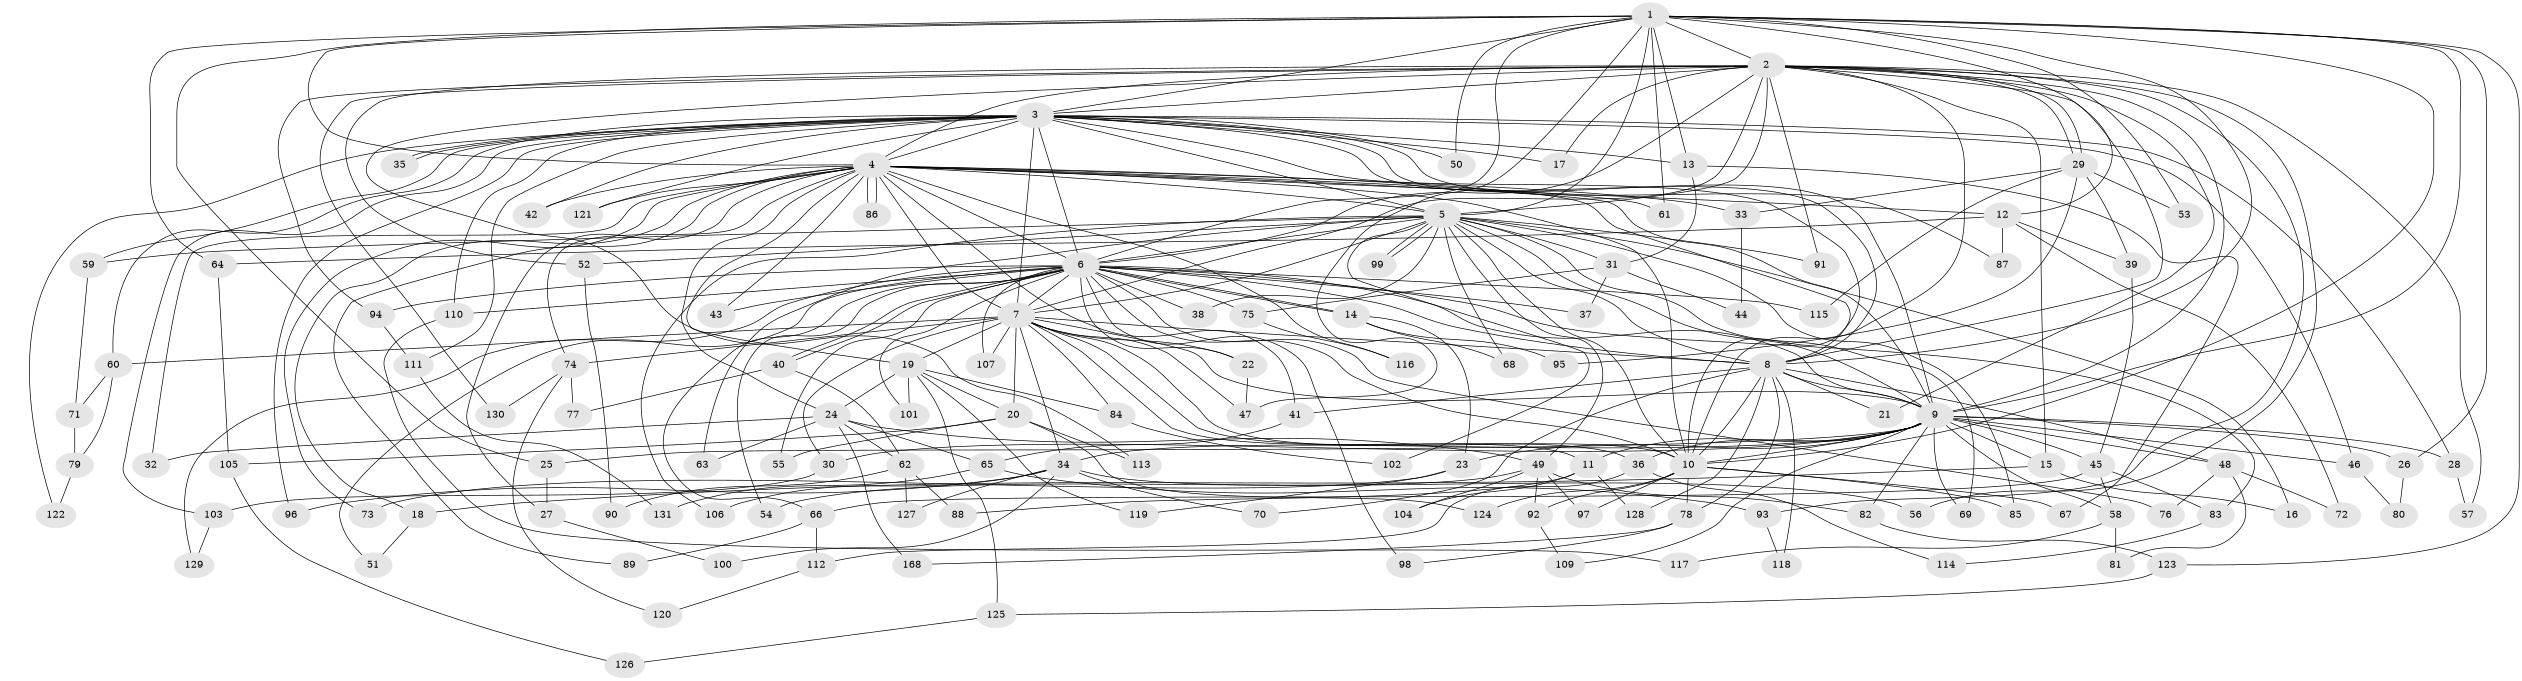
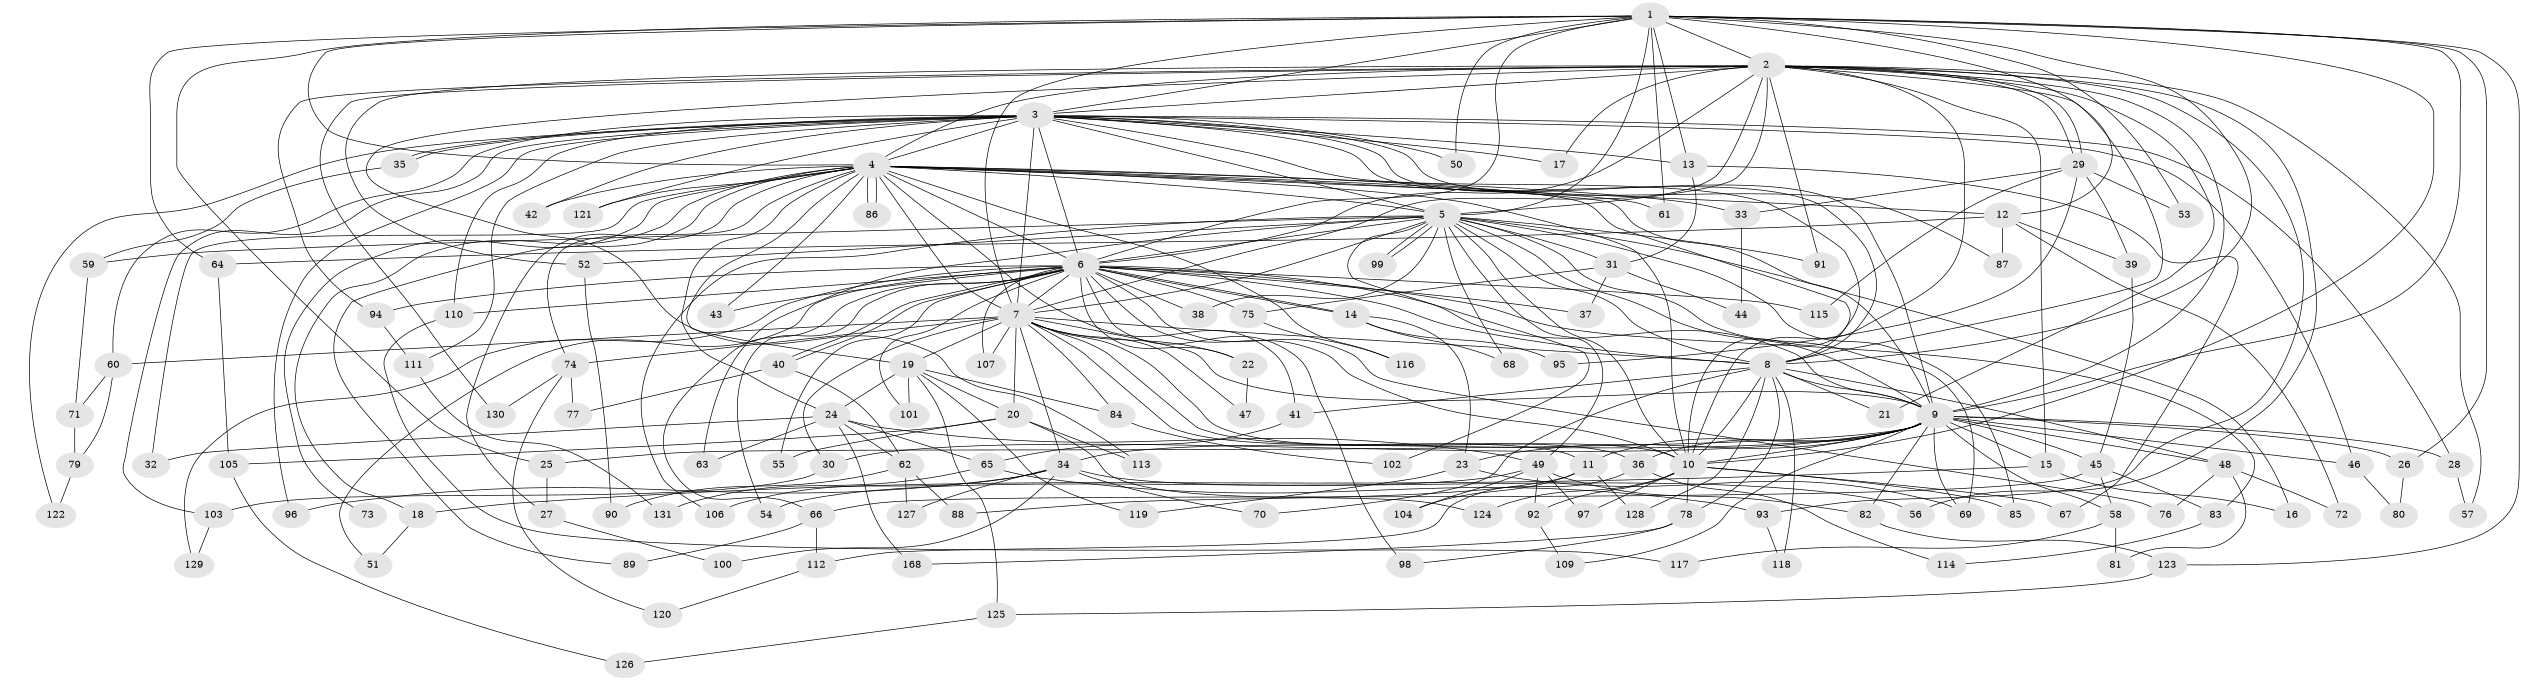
(439, 166) -> (239, 207)
(1338, 261) -> (1213, 54)
(727, 481) -> (1752, 482)
